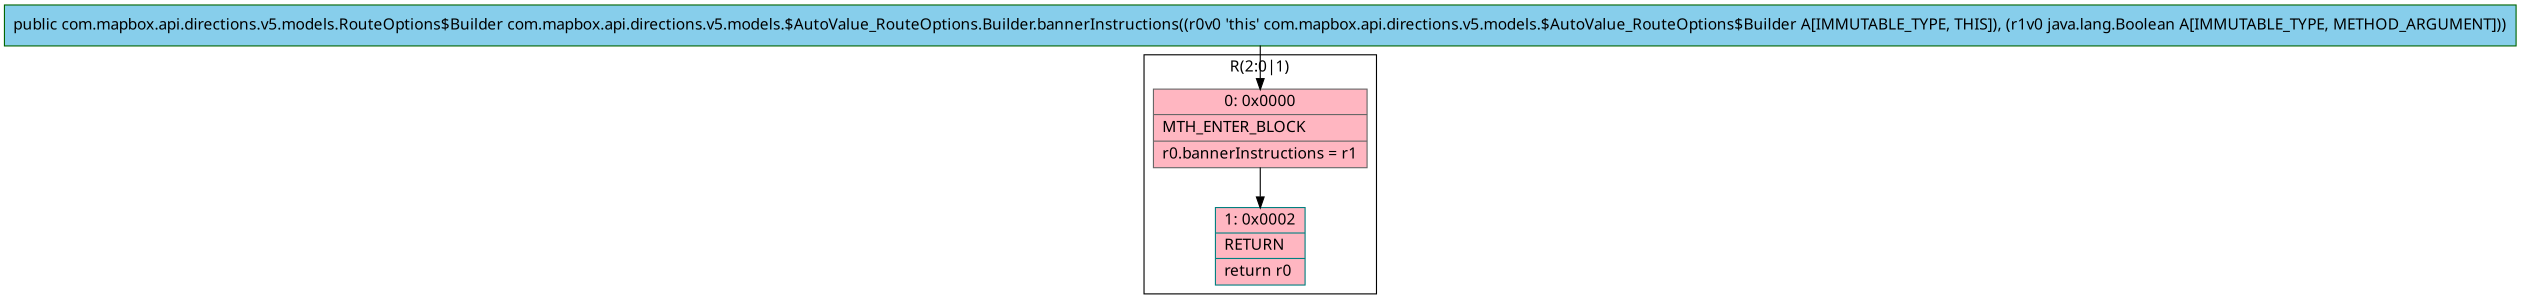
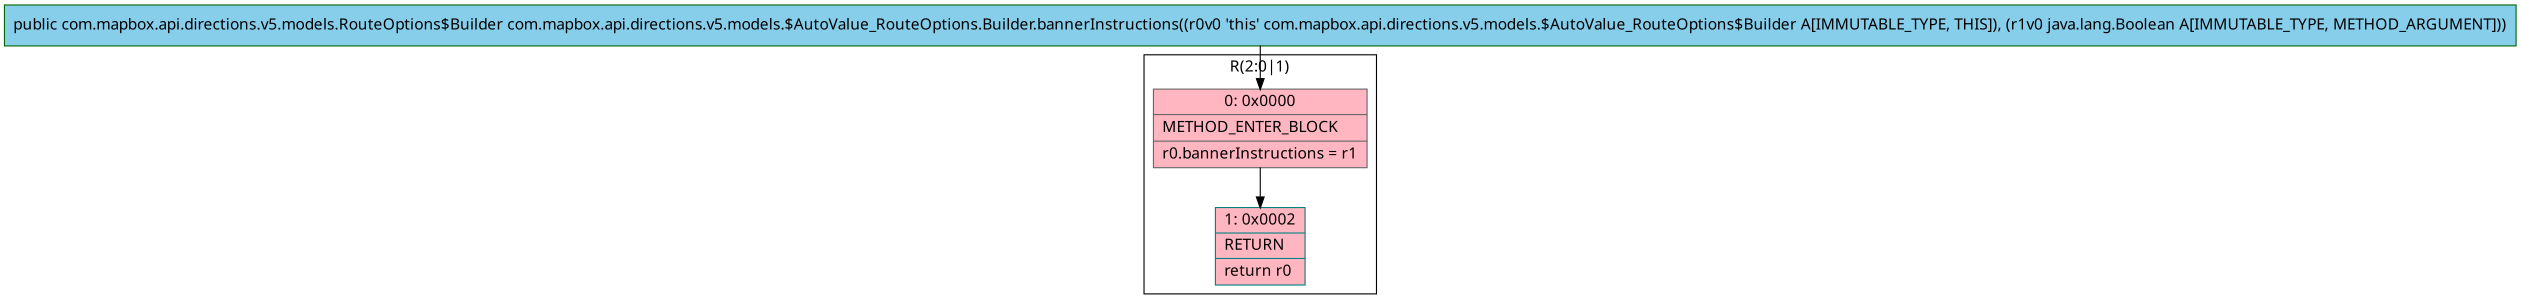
(1234, 127) -> (1251, 127)
